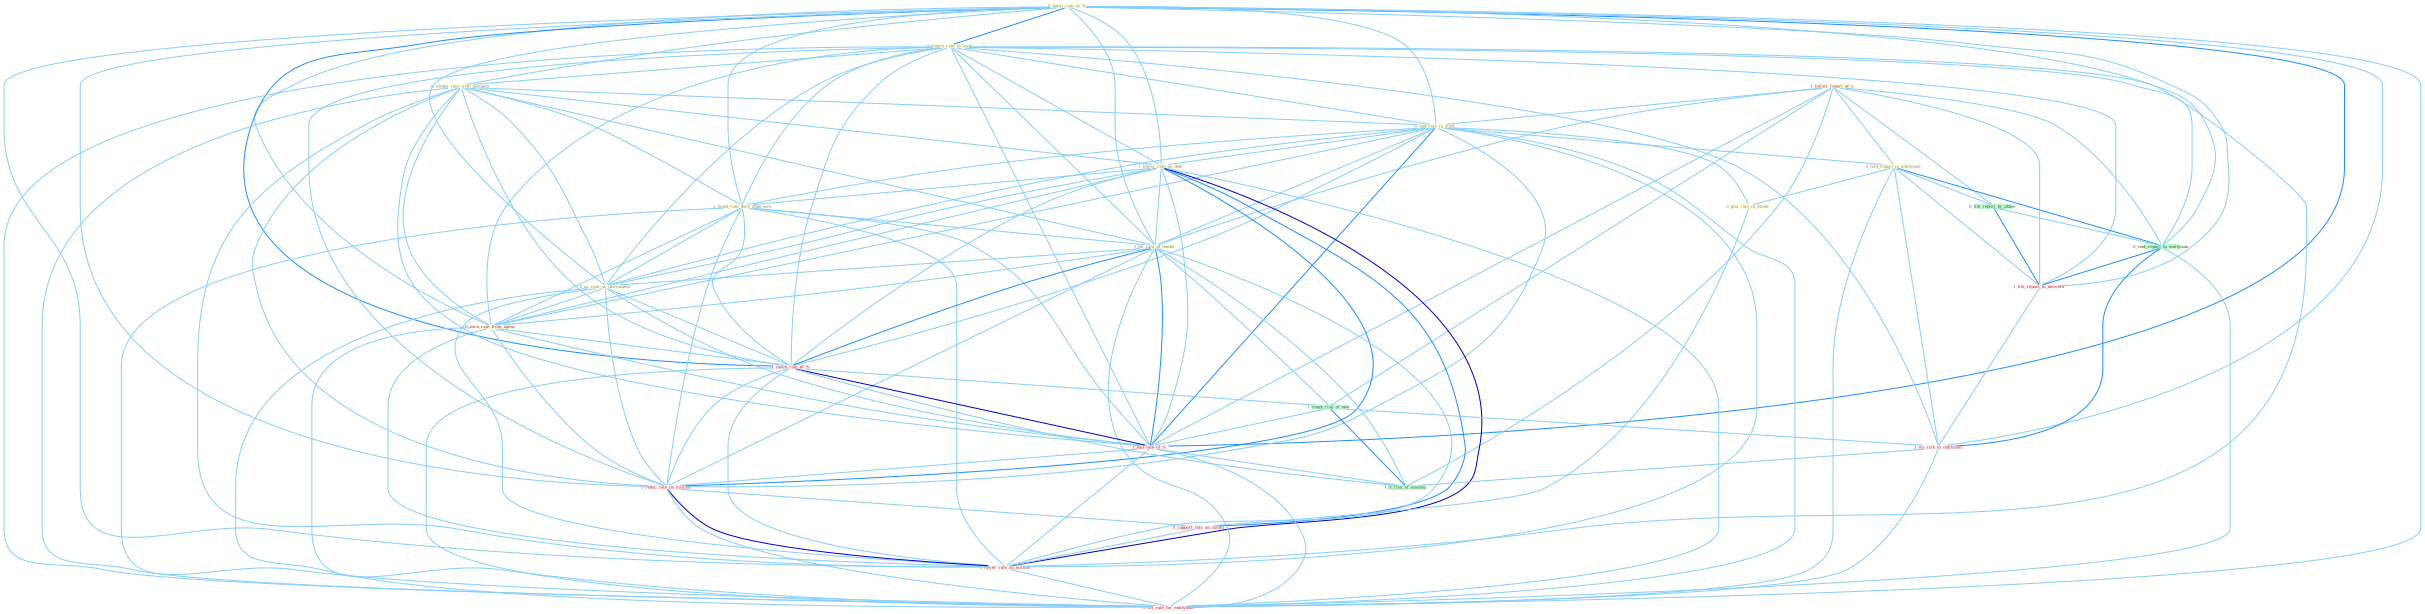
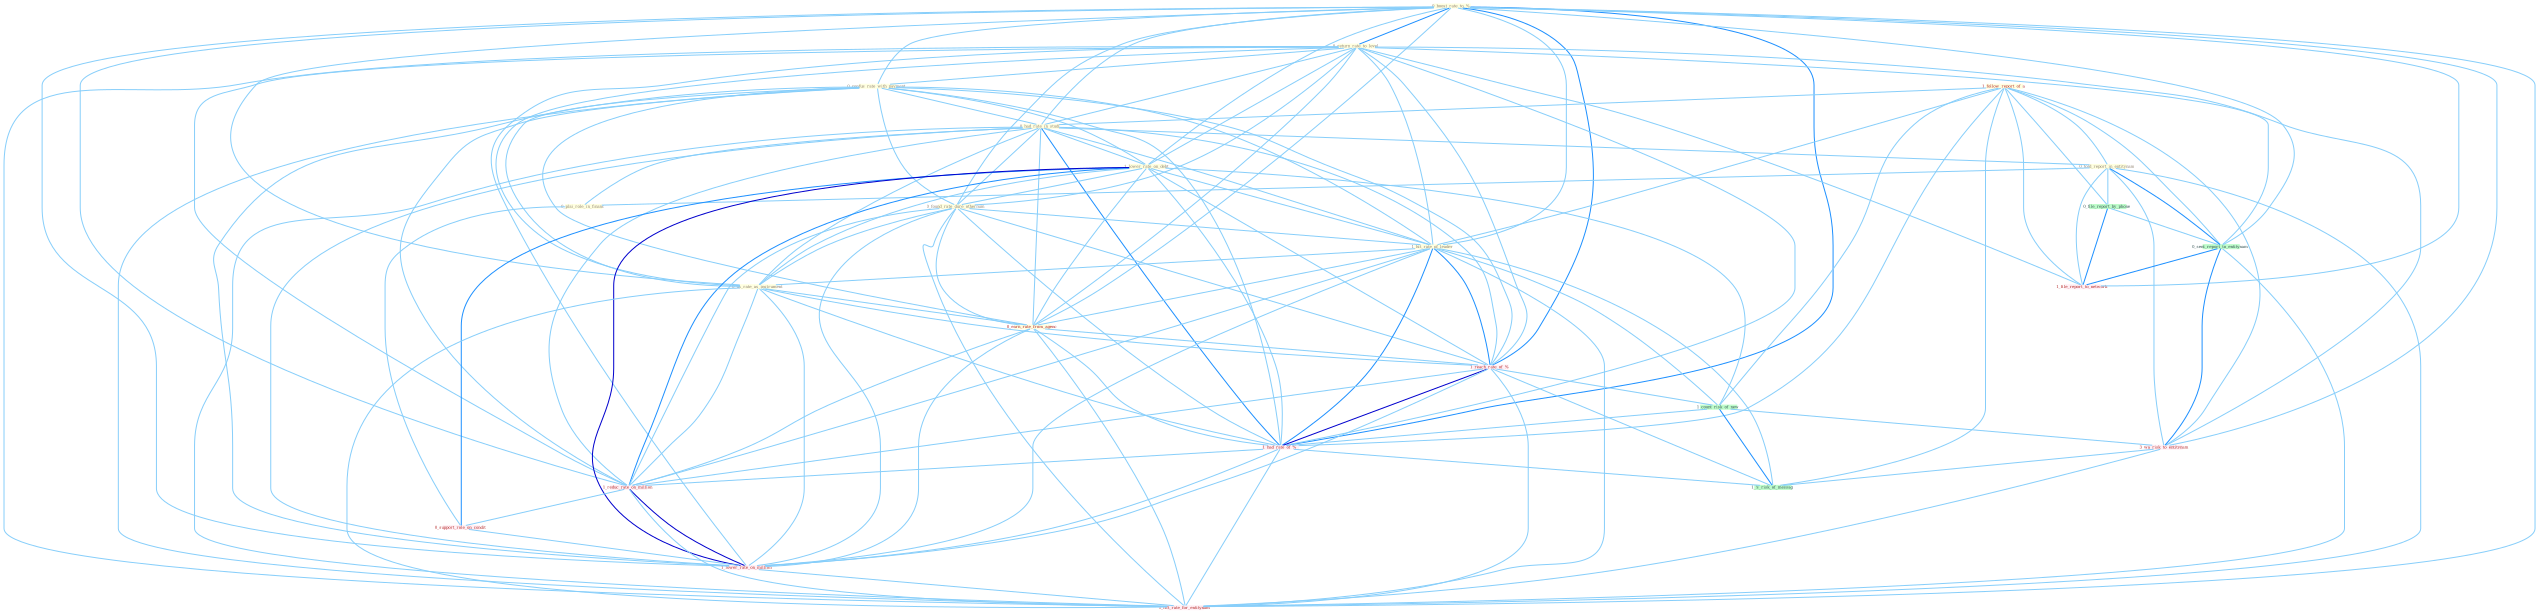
(742, 207) -> (957, 207)
(1992, 363) -> (2232, 219)
(1715, 398) -> (1521, 205)
